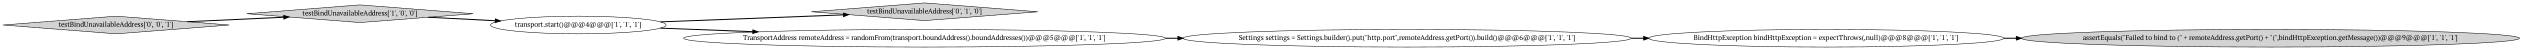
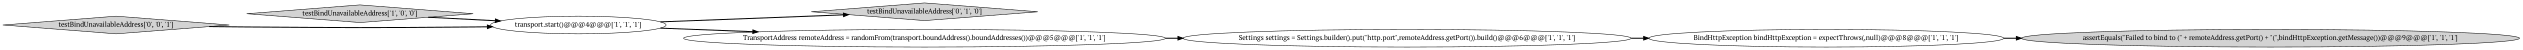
(236, 19) -> (348, 28)
